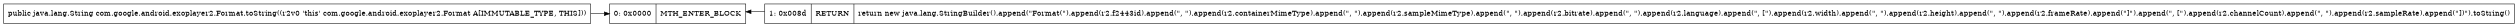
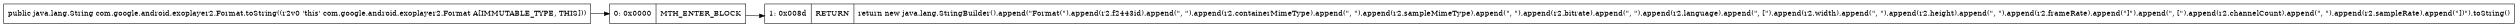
(758, 12) -> (753, 16)
